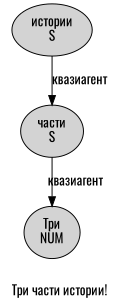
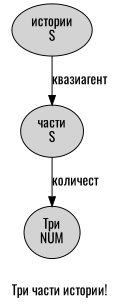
(76, 182) -> (76, 182)
